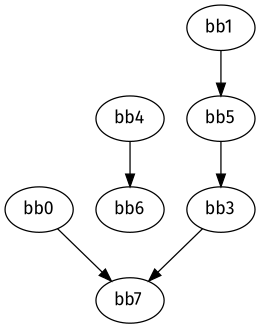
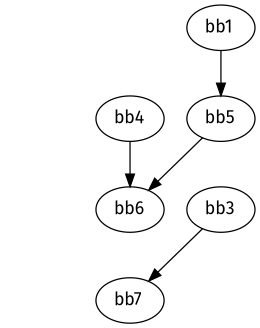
(221, 158) -> (180, 160)
(39, 210) -> none
